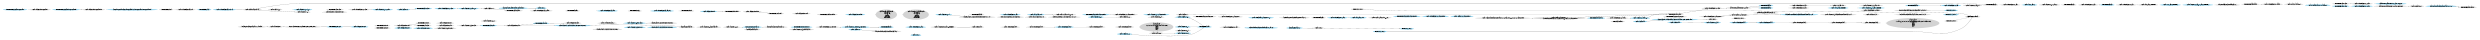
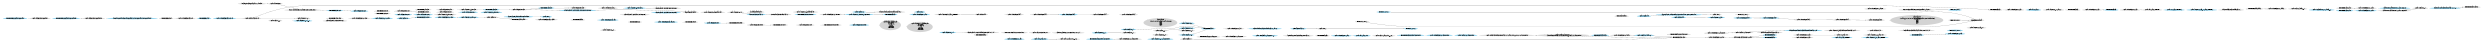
none -> (468, 12)
